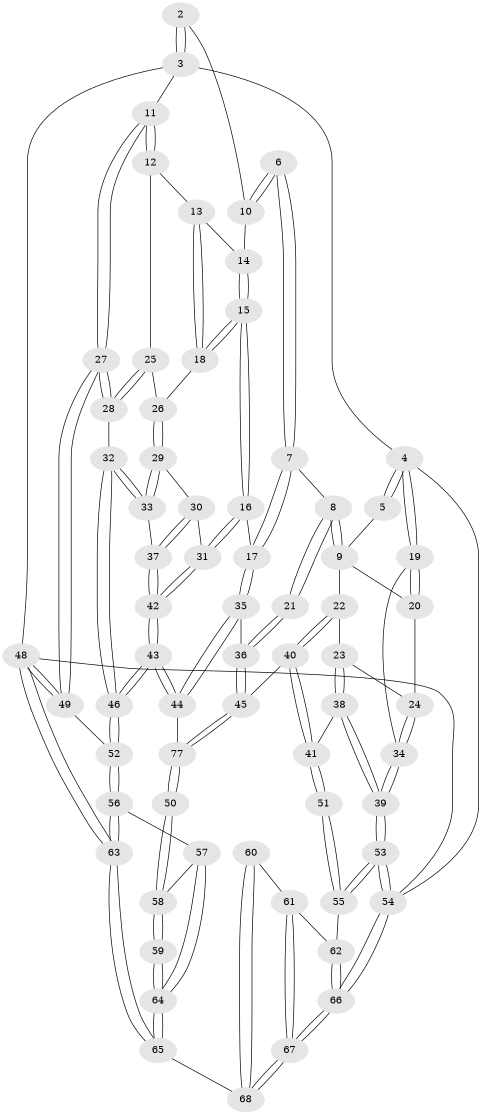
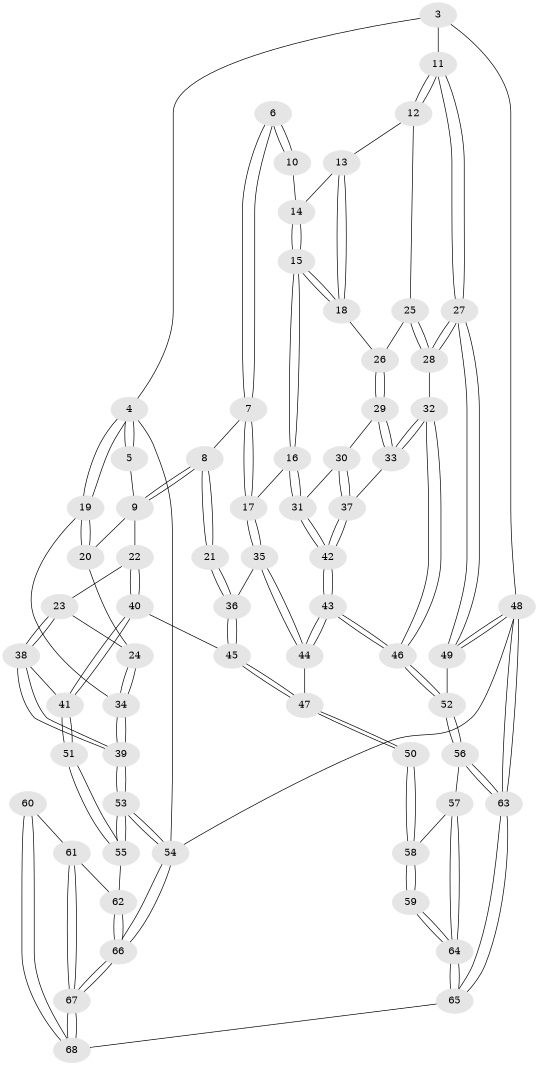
(181, 15) -> none
(177, 755) -> (305, 705)
